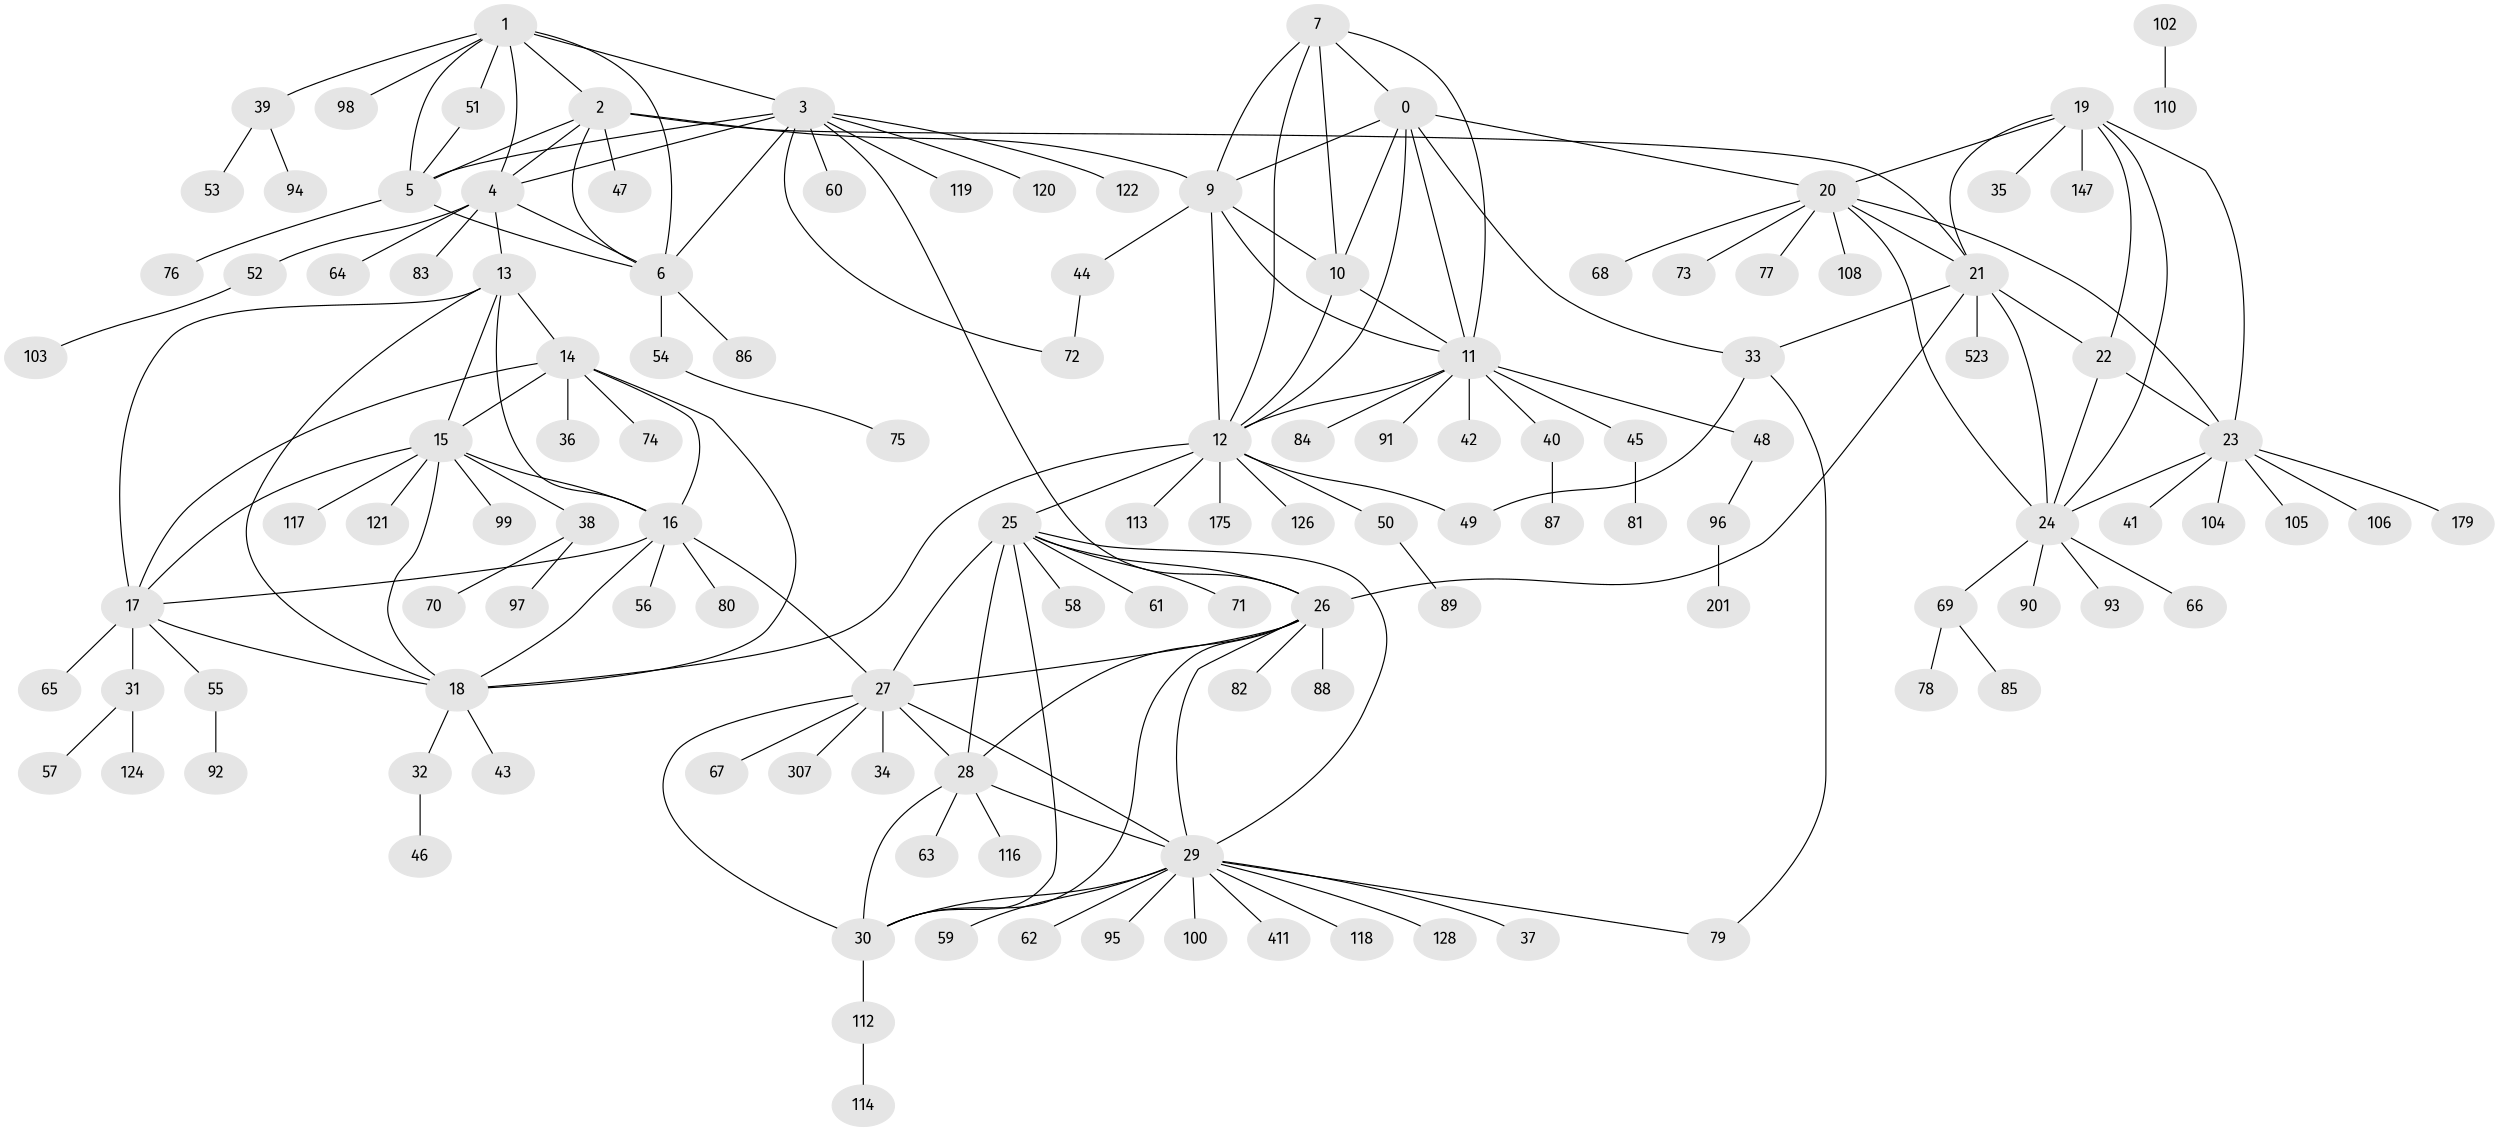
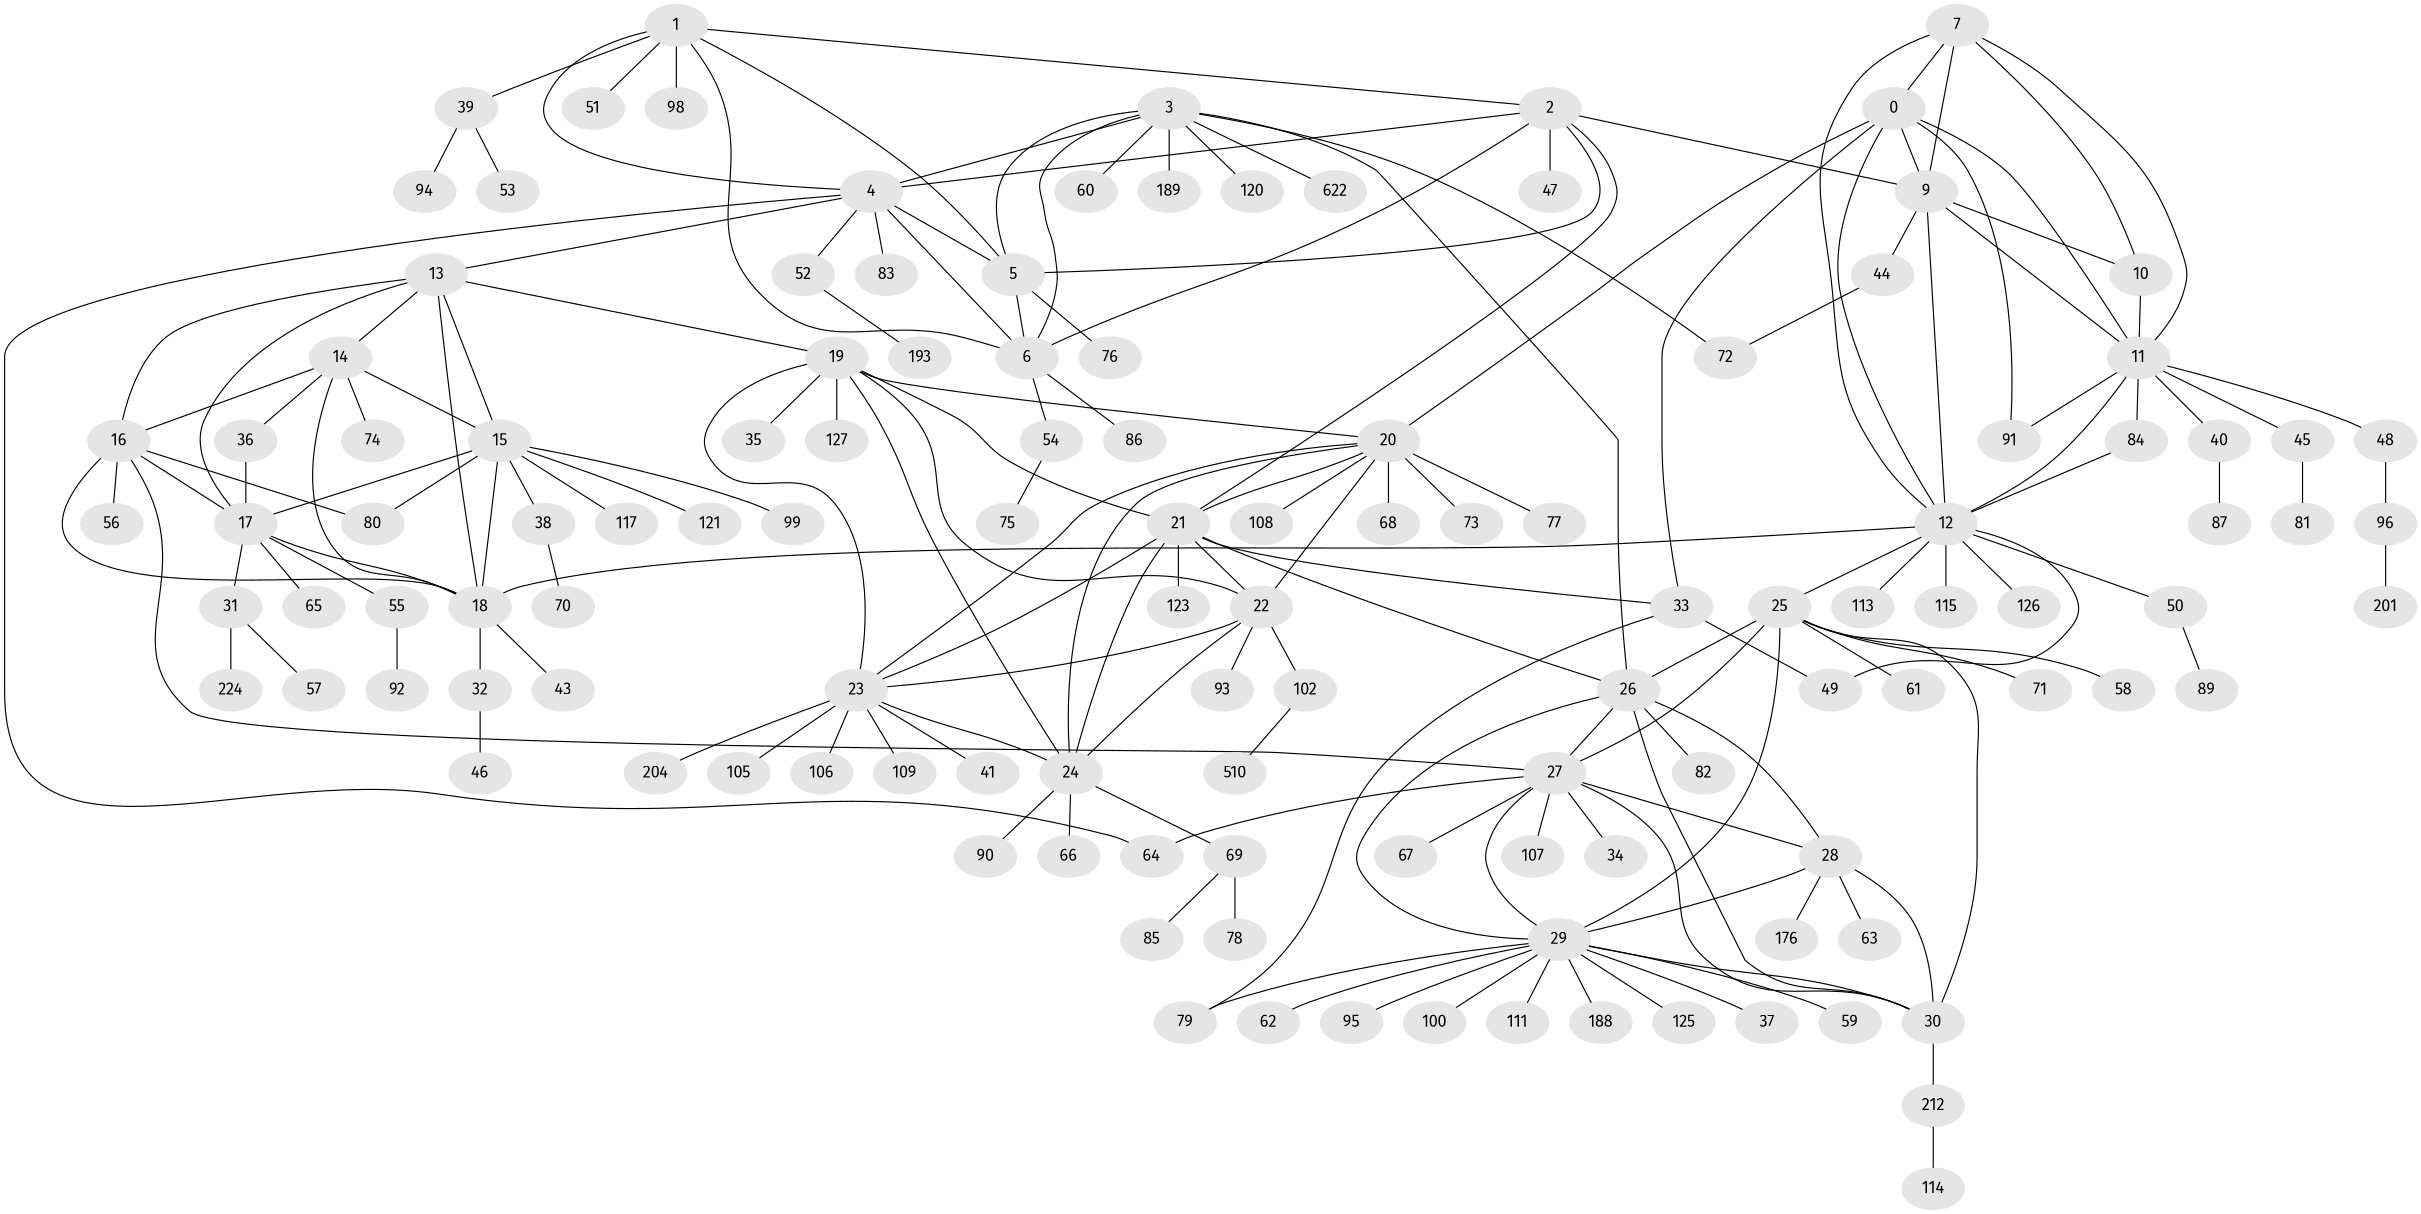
(654, 67) -> none
(2165, 108) -> (1235, 773)
(441, 150) -> (942, 233)
(961, 192) -> (1169, 192)
(1128, 192) -> (1335, 192)
(1372, 192) -> (2001, 266)
(2082, 192) -> (837, 441)
none -> (637, 316)
(36, 358) -> (920, 358)
(1977, 358) -> (1178, 607)
(1297, 368) -> (2041, 482)
(310, 431) -> (246, 490)
(1469, 441) -> none
(524, 473) -> (436, 483)
(1220, 524) -> (1946, 607)
none -> (1325, 524)
(2214, 524) -> (656, 773)
(2463, 524) -> (905, 773)
(2080, 566) -> (1242, 648)
(517, 607) -> none
none -> (1023, 616)
(983, 648) -> none
none -> (1283, 649)
(1323, 690) -> none
(133, 773) -> (231, 690)
(800, 773) -> (1533, 856)
none -> (1348, 800)
(1010, 856) -> (1787, 939)
(1279, 939) -> (1518, 1023)
(1362, 939) -> (1601, 1023)
(1445, 939) -> (1684, 1023)
(863, 1023) -> (1933, 1106)
